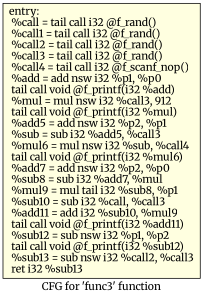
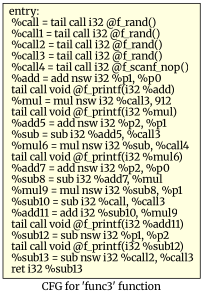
(93, 191) -> (96, 191)
